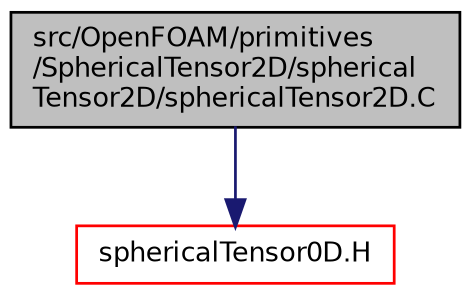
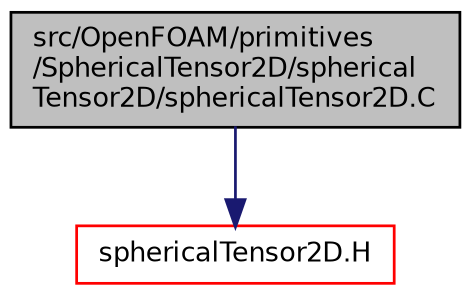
(235, 255) -> (235, 255)
